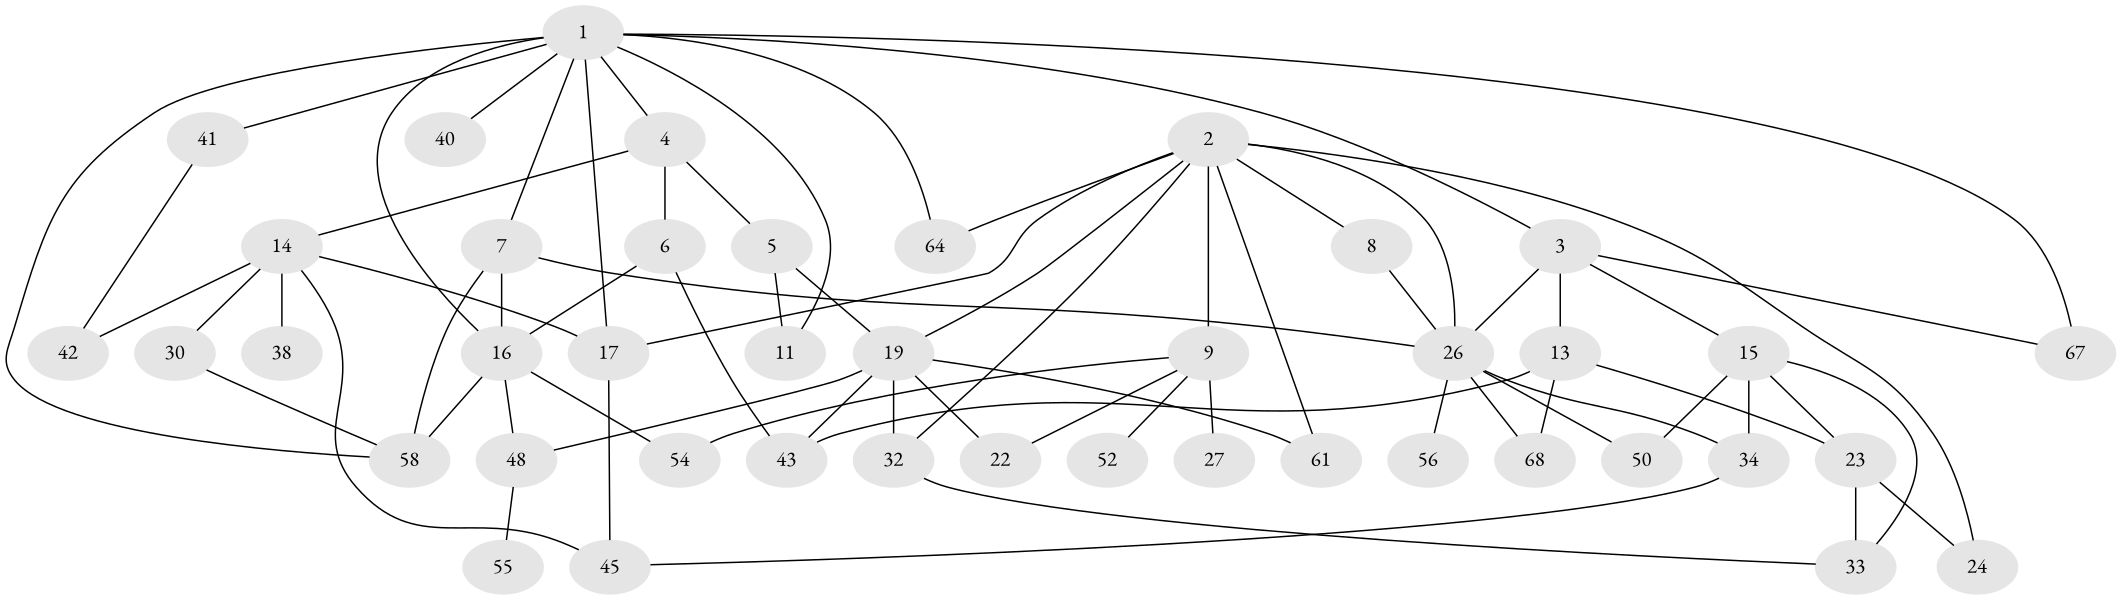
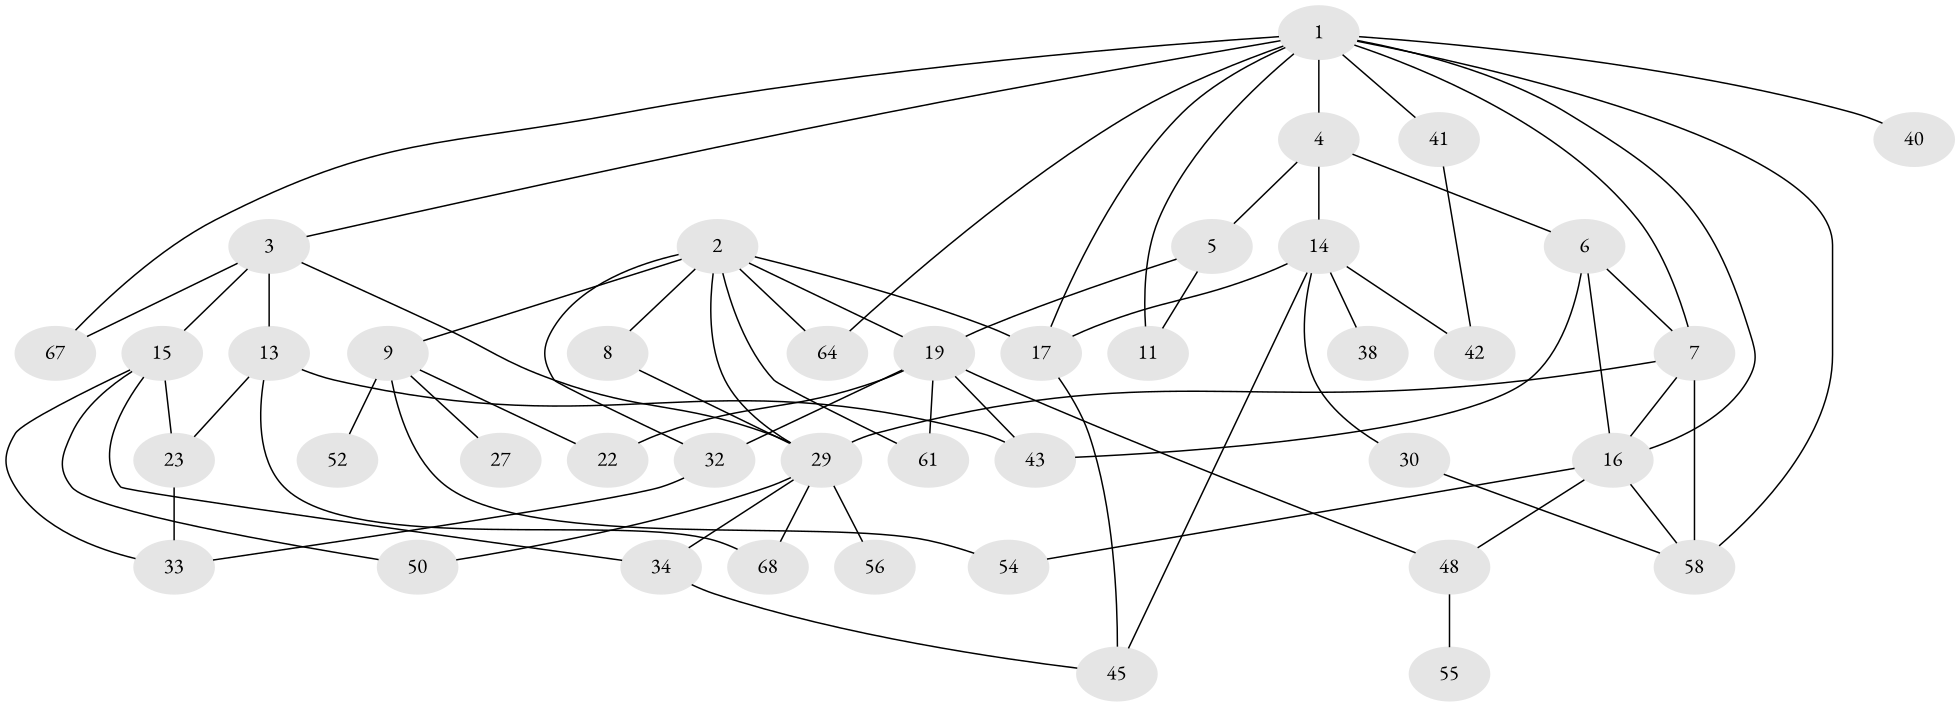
none -> (1640, 300)
(1453, 353) -> (821, 460)
(1978, 567) -> none
